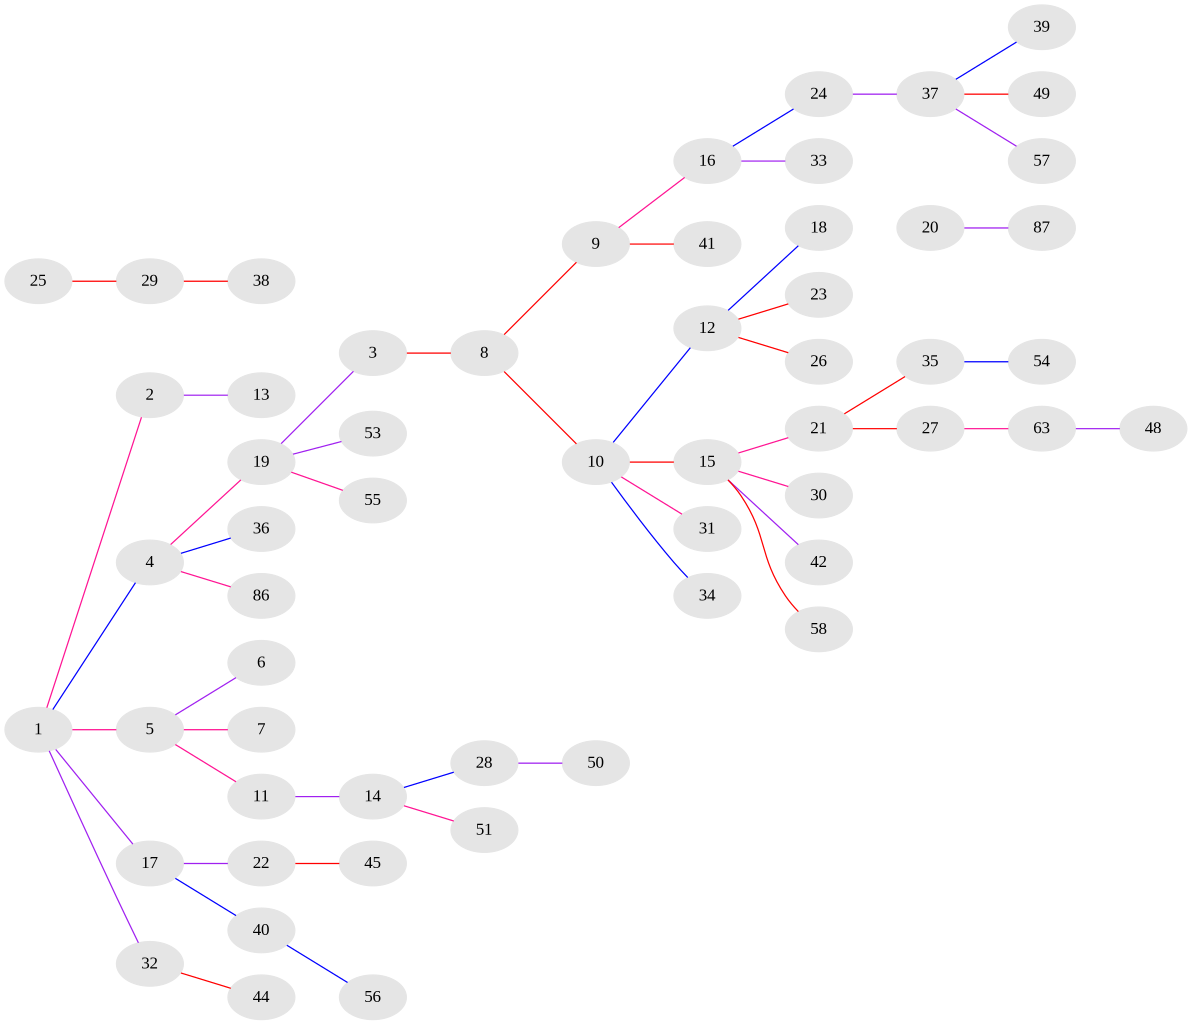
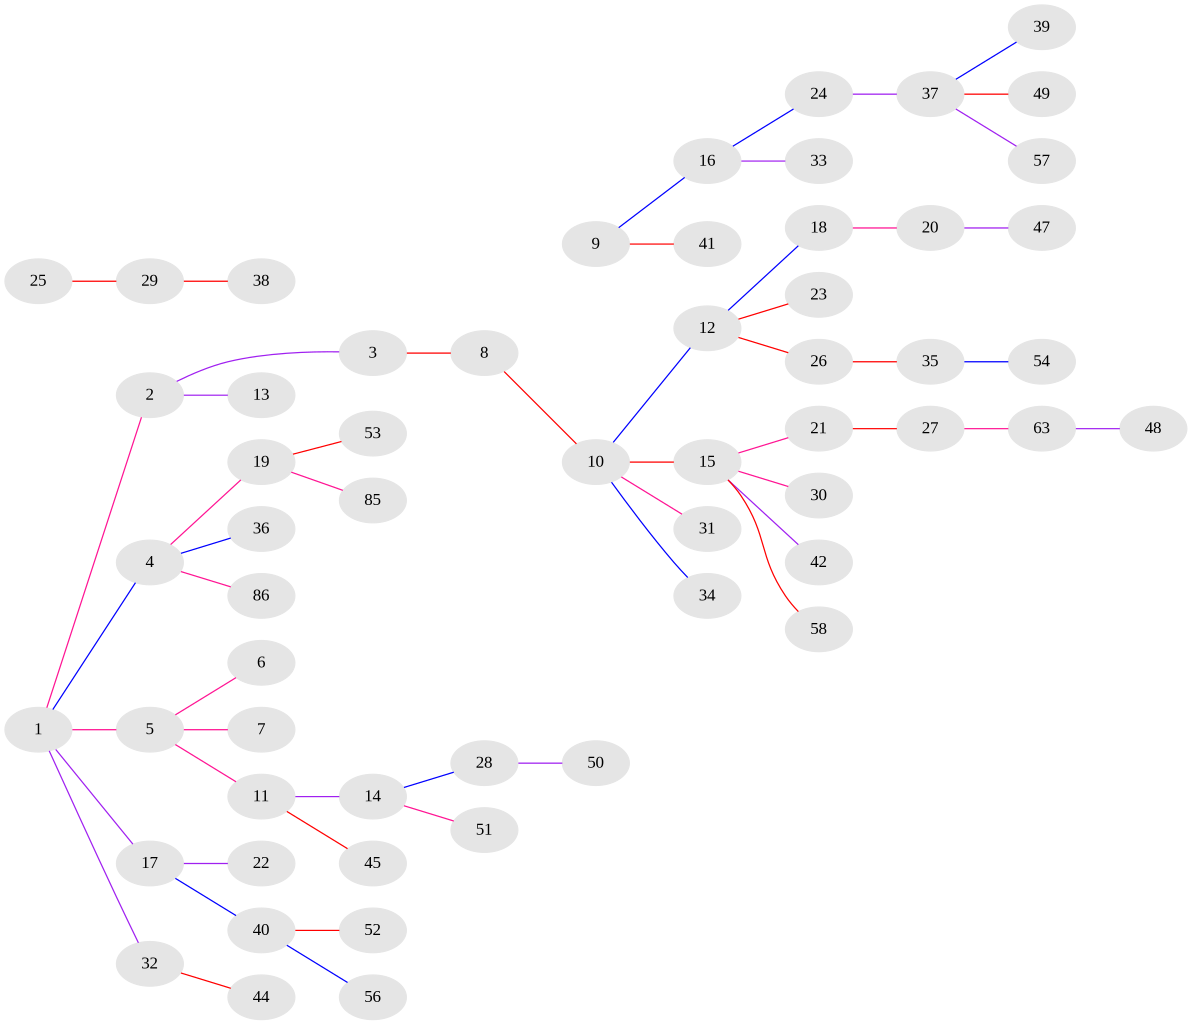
(652, 203) -> (652, 203)
none -> (875, 228)
(1042, 228) -> (1042, 228)
(540, 298) -> none
(875, 395) -> (875, 362)
(317, 407) -> (256, 357)
(317, 448) -> (317, 448)
(373, 501) -> (373, 501)
(206, 696) -> (206, 696)
(317, 864) -> (317, 830)
none -> (373, 930)
